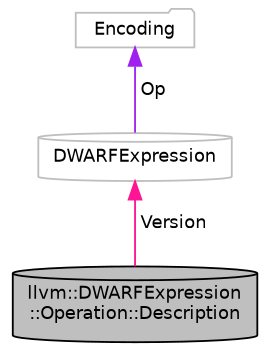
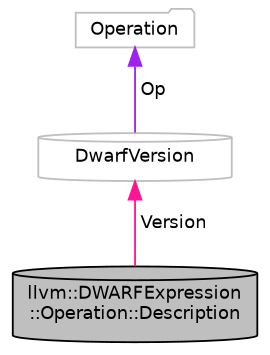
(135, 30) -> (135, 30)
(135, 157) -> (135, 157)
